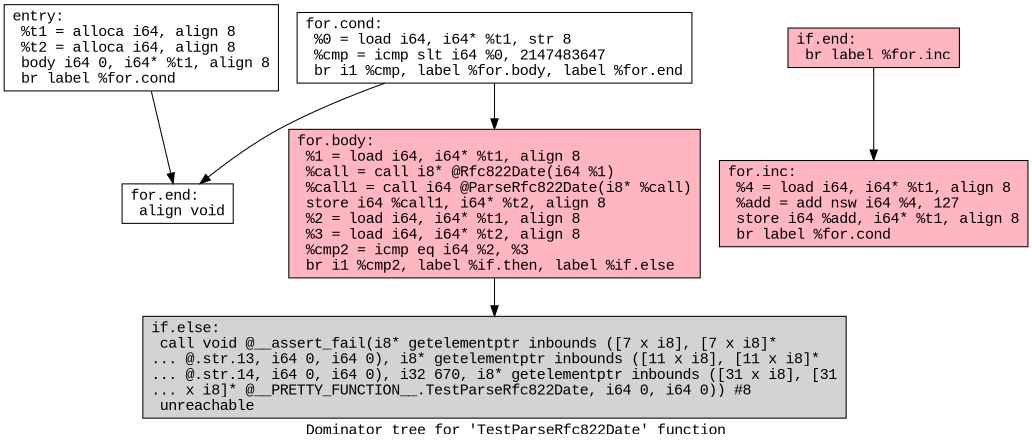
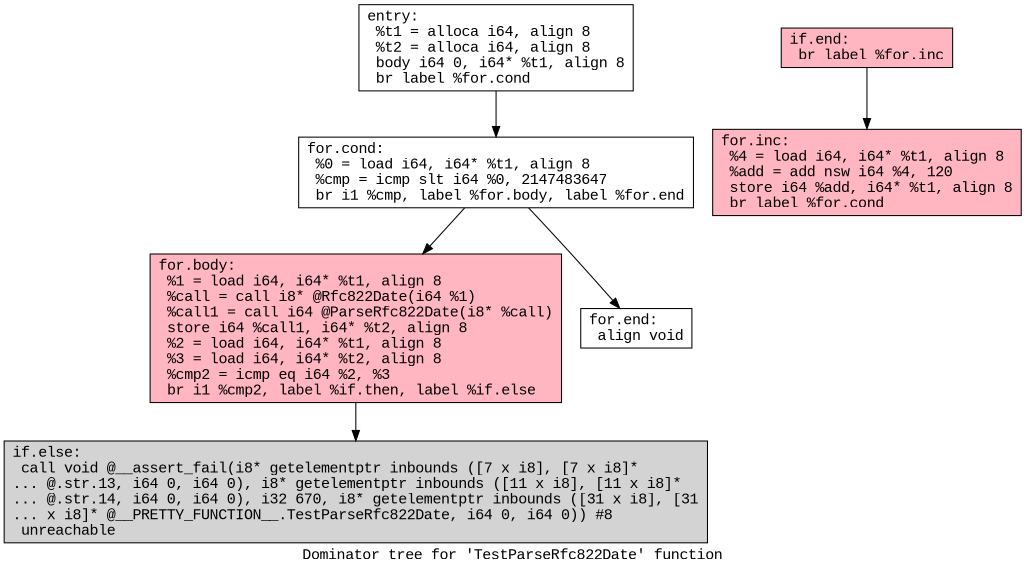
(438, 39) -> (449, 164)
(161, 132) -> (496, 109)
(844, 203) -> (837, 172)
